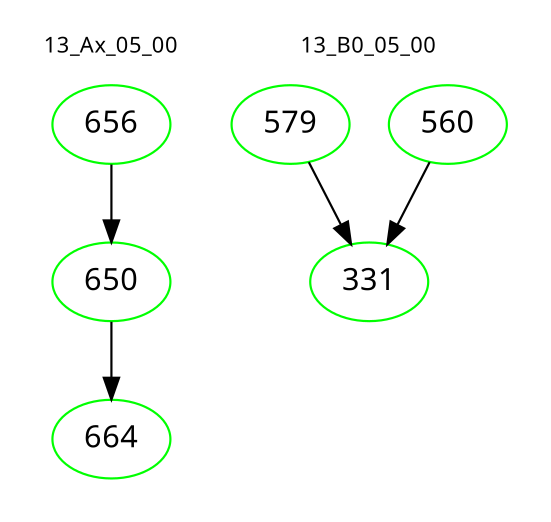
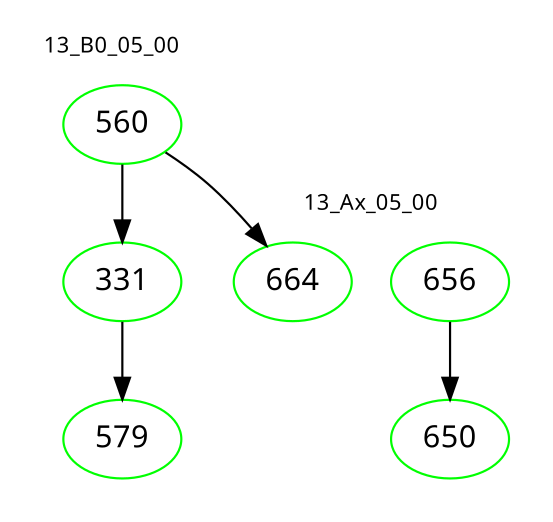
(325, 193) -> (122, 350)
(111, 350) -> (230, 205)
